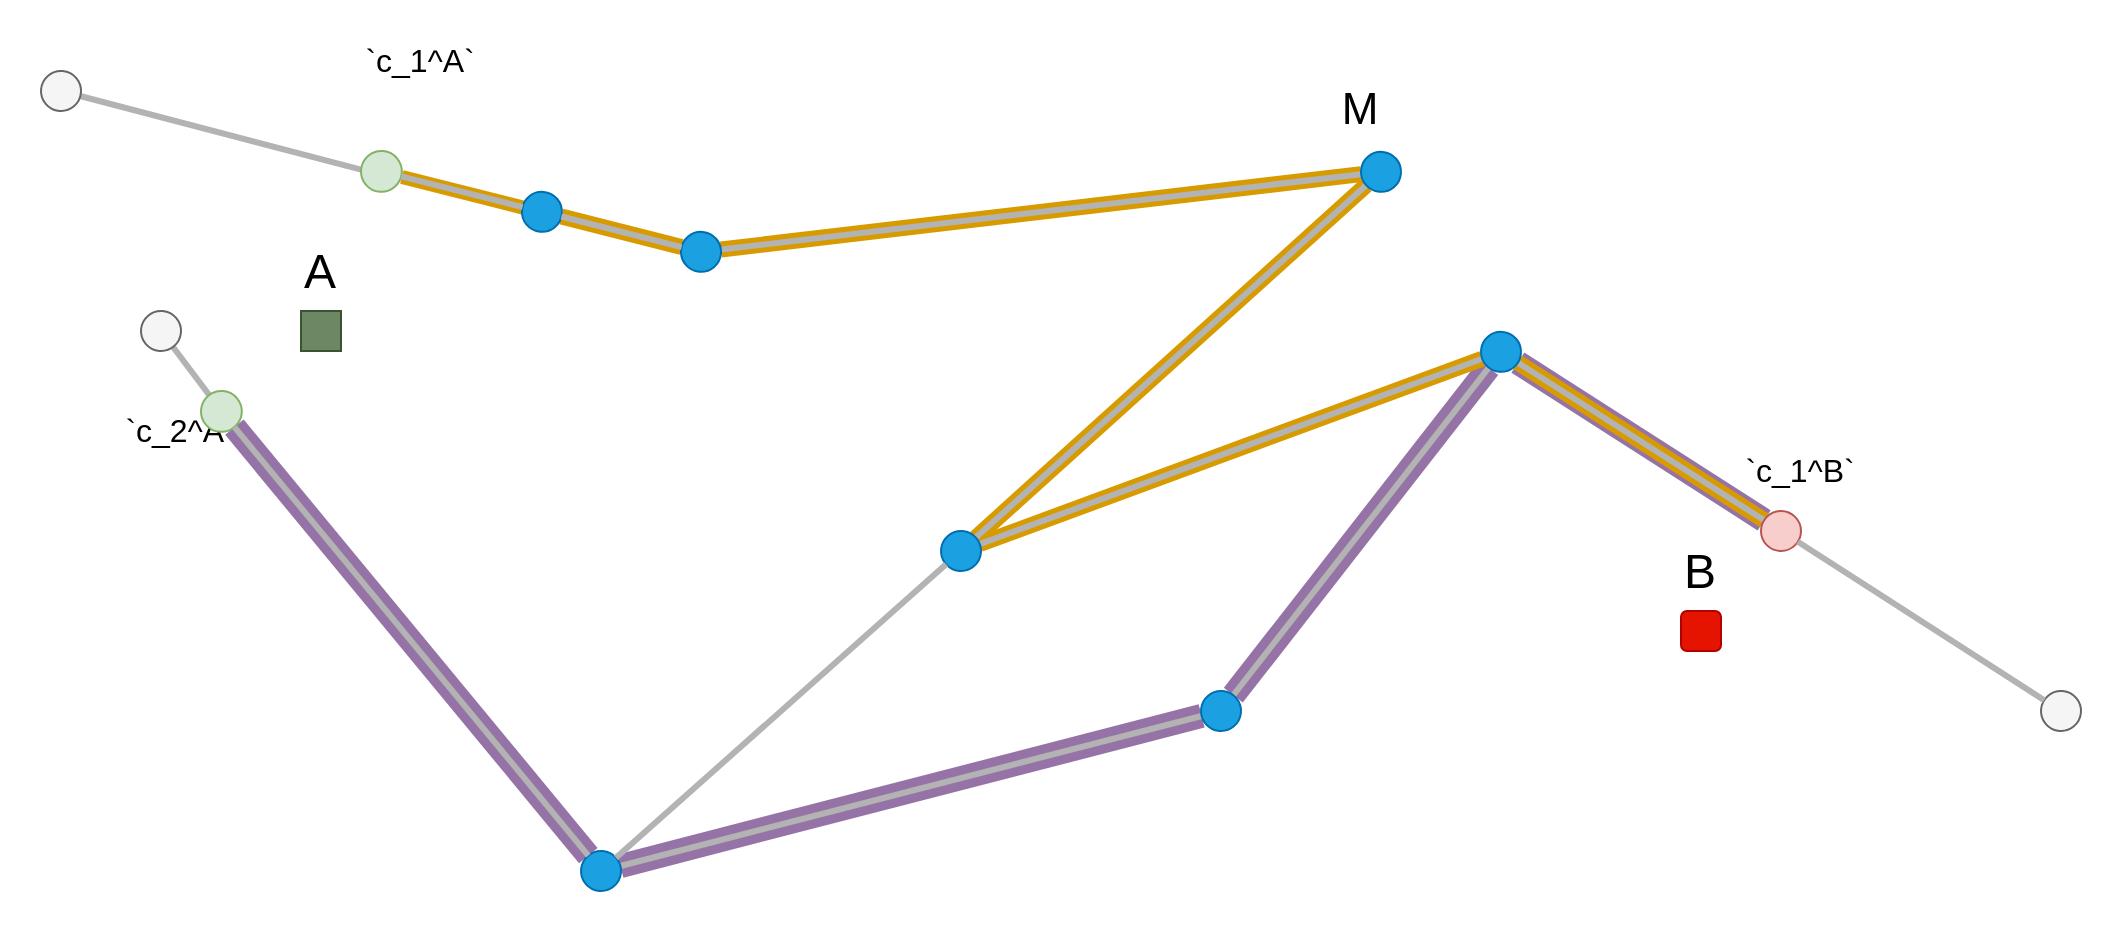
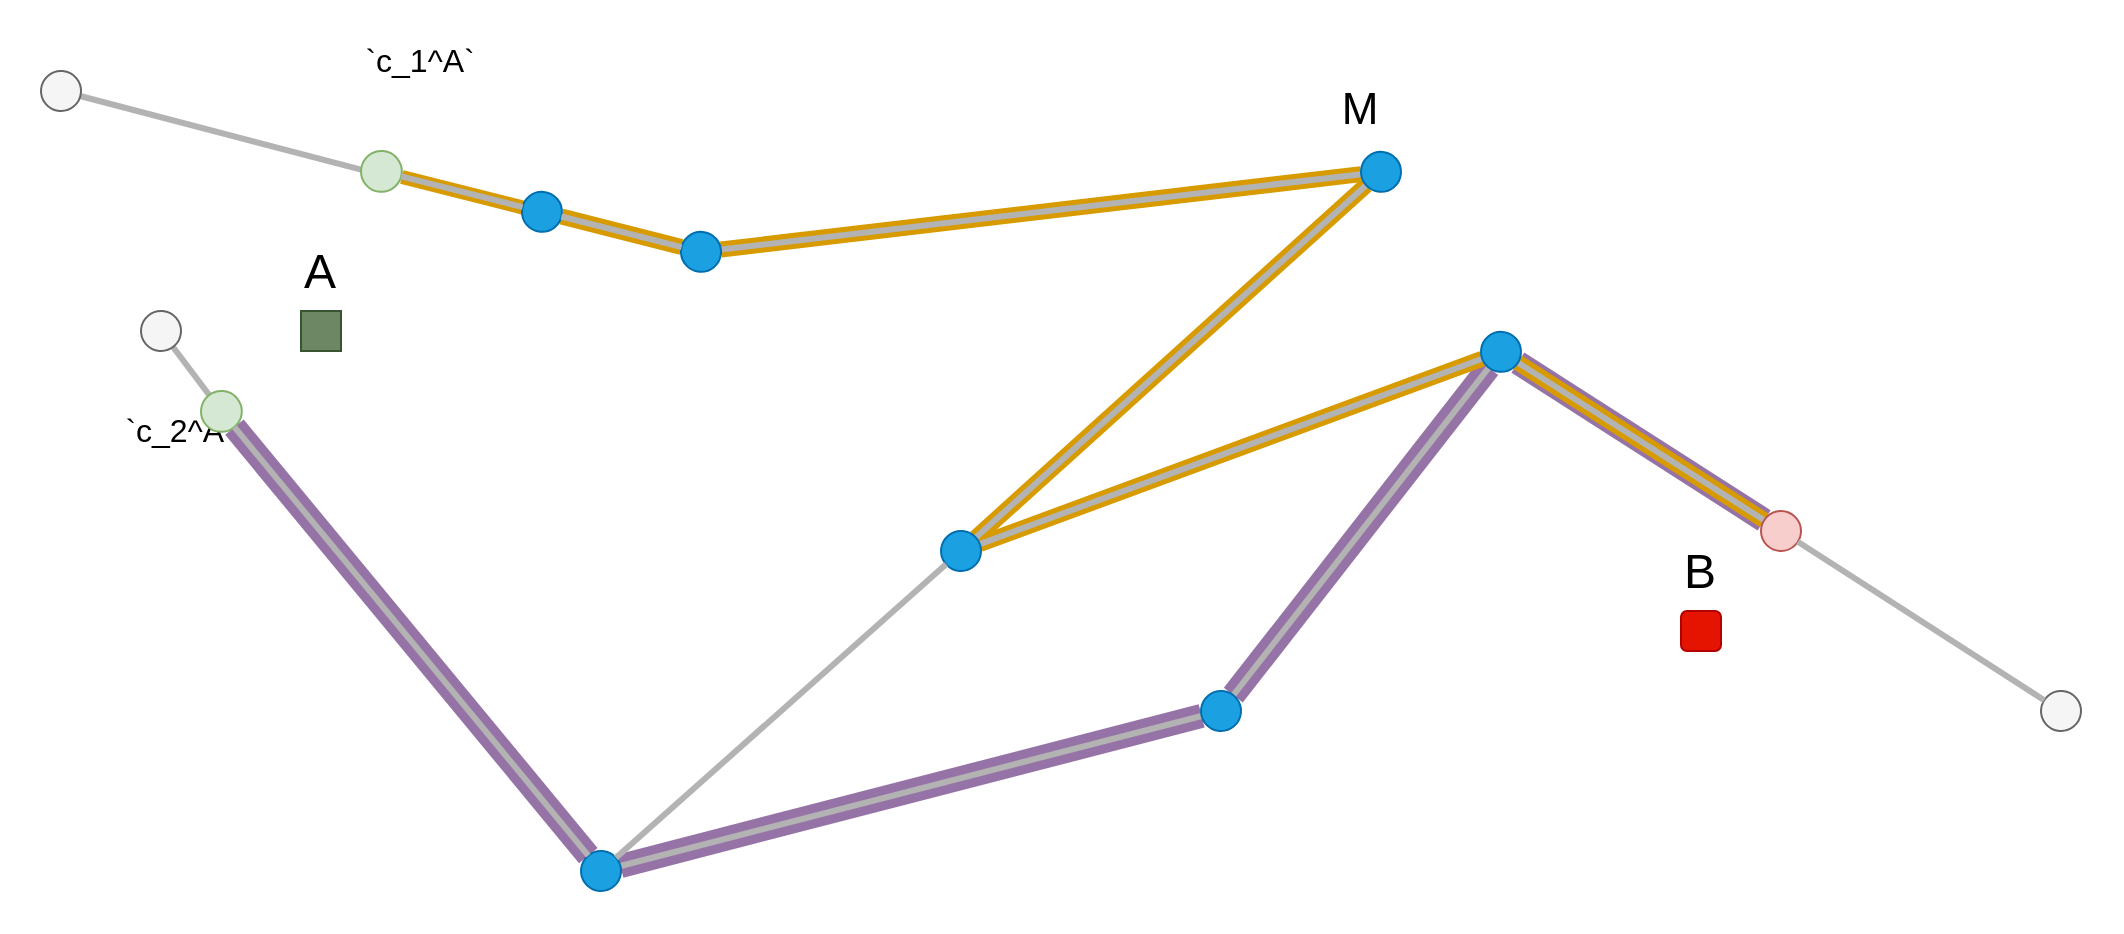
(1801, 471) -> none
